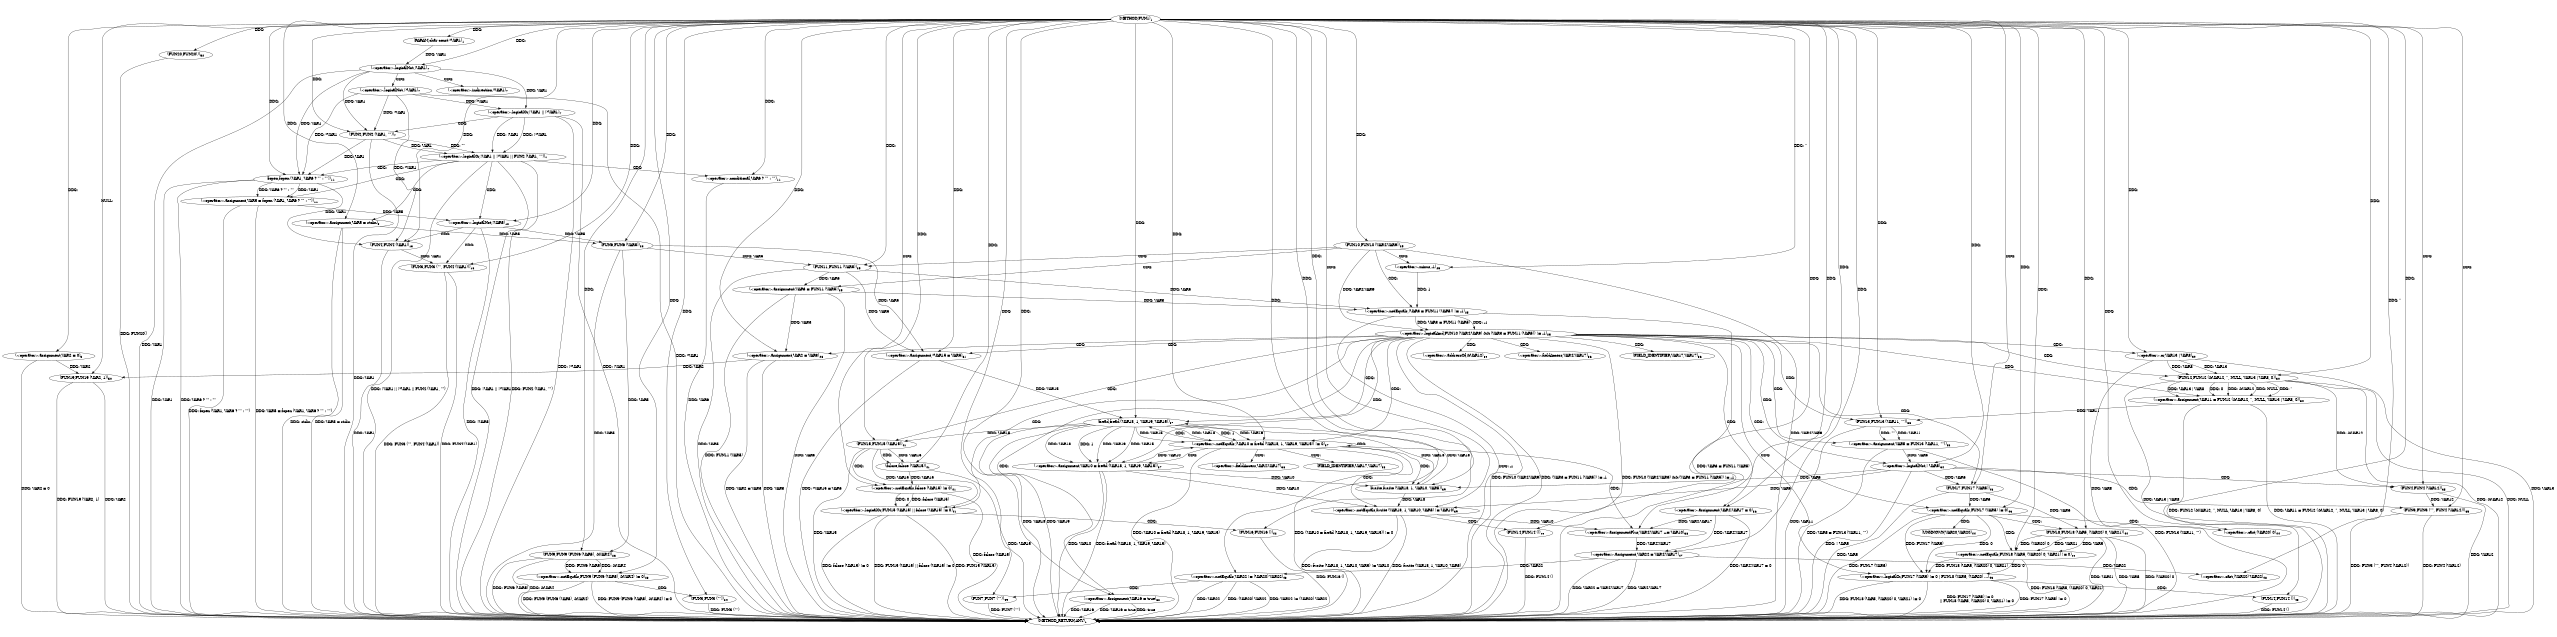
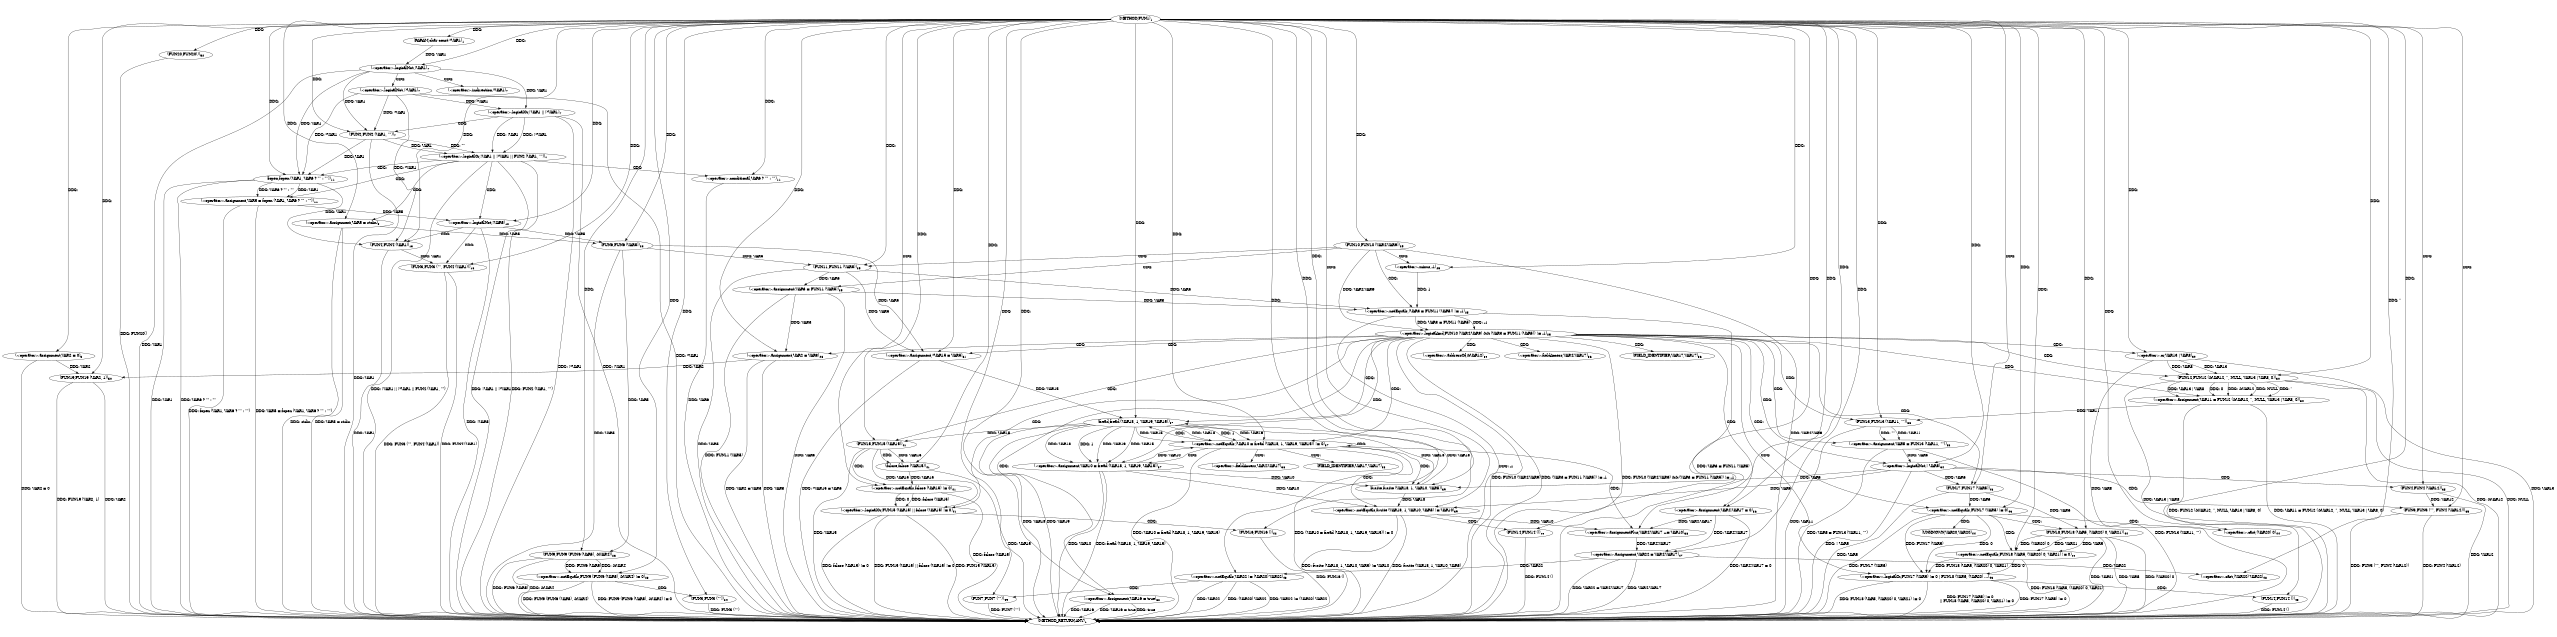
(1800, 146) -> (1800, 146)
(108, 201) -> (108, 201)
(2337, 436) -> none
